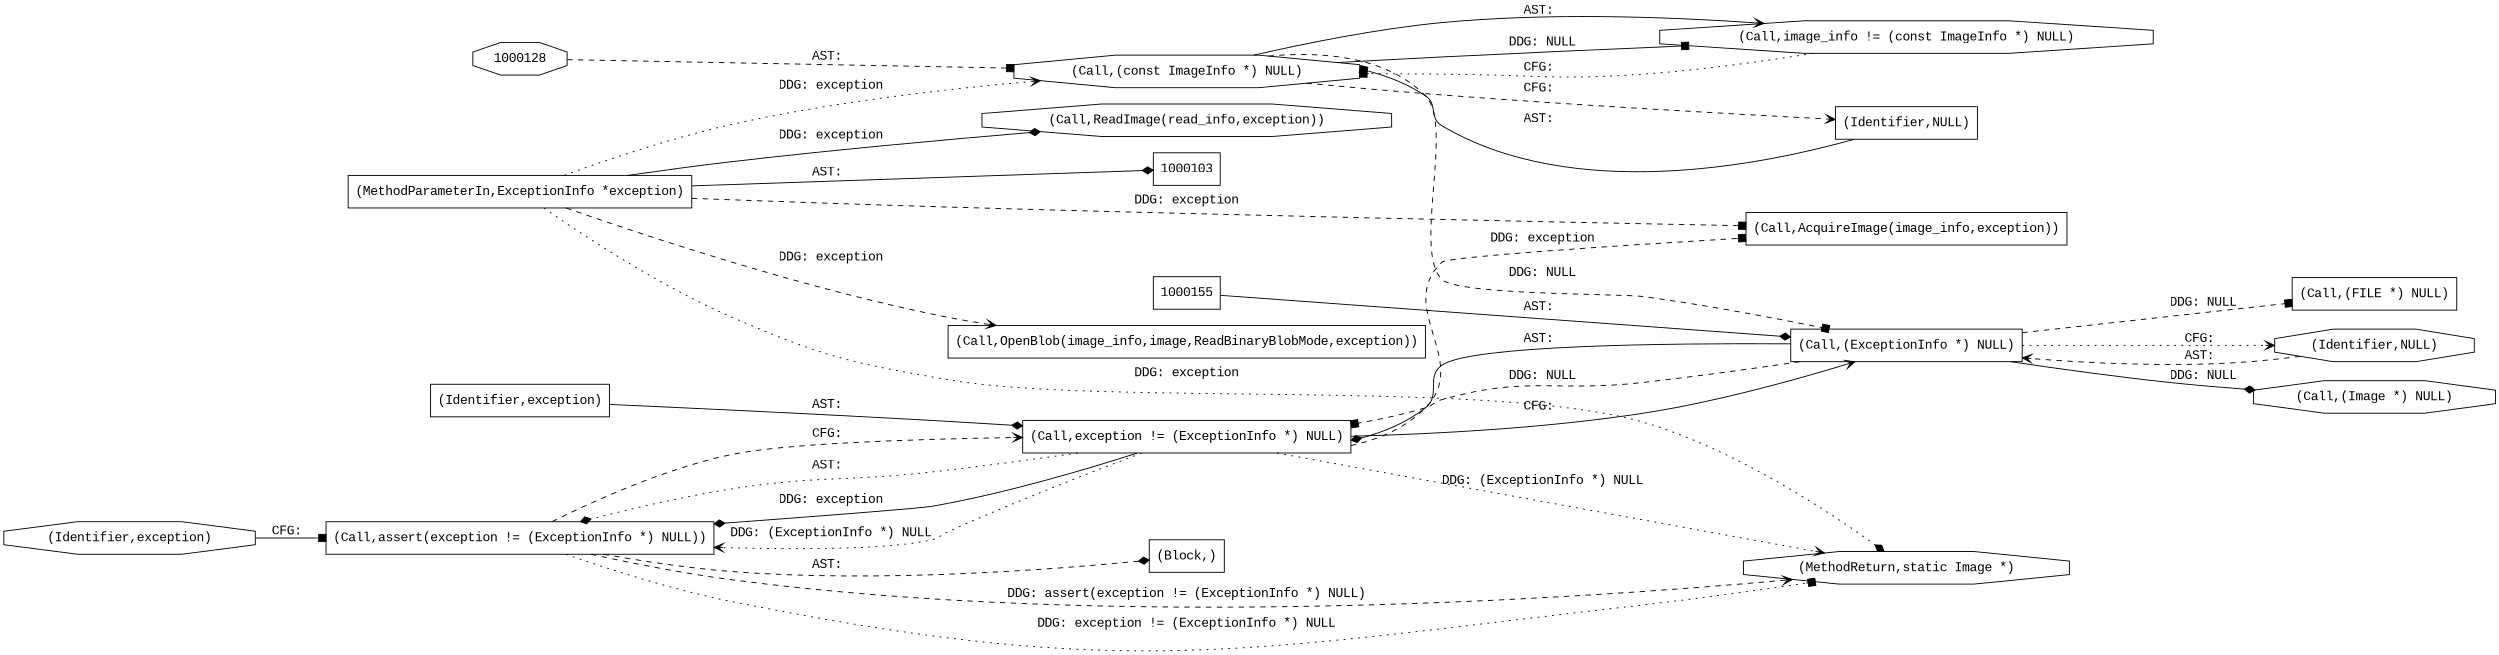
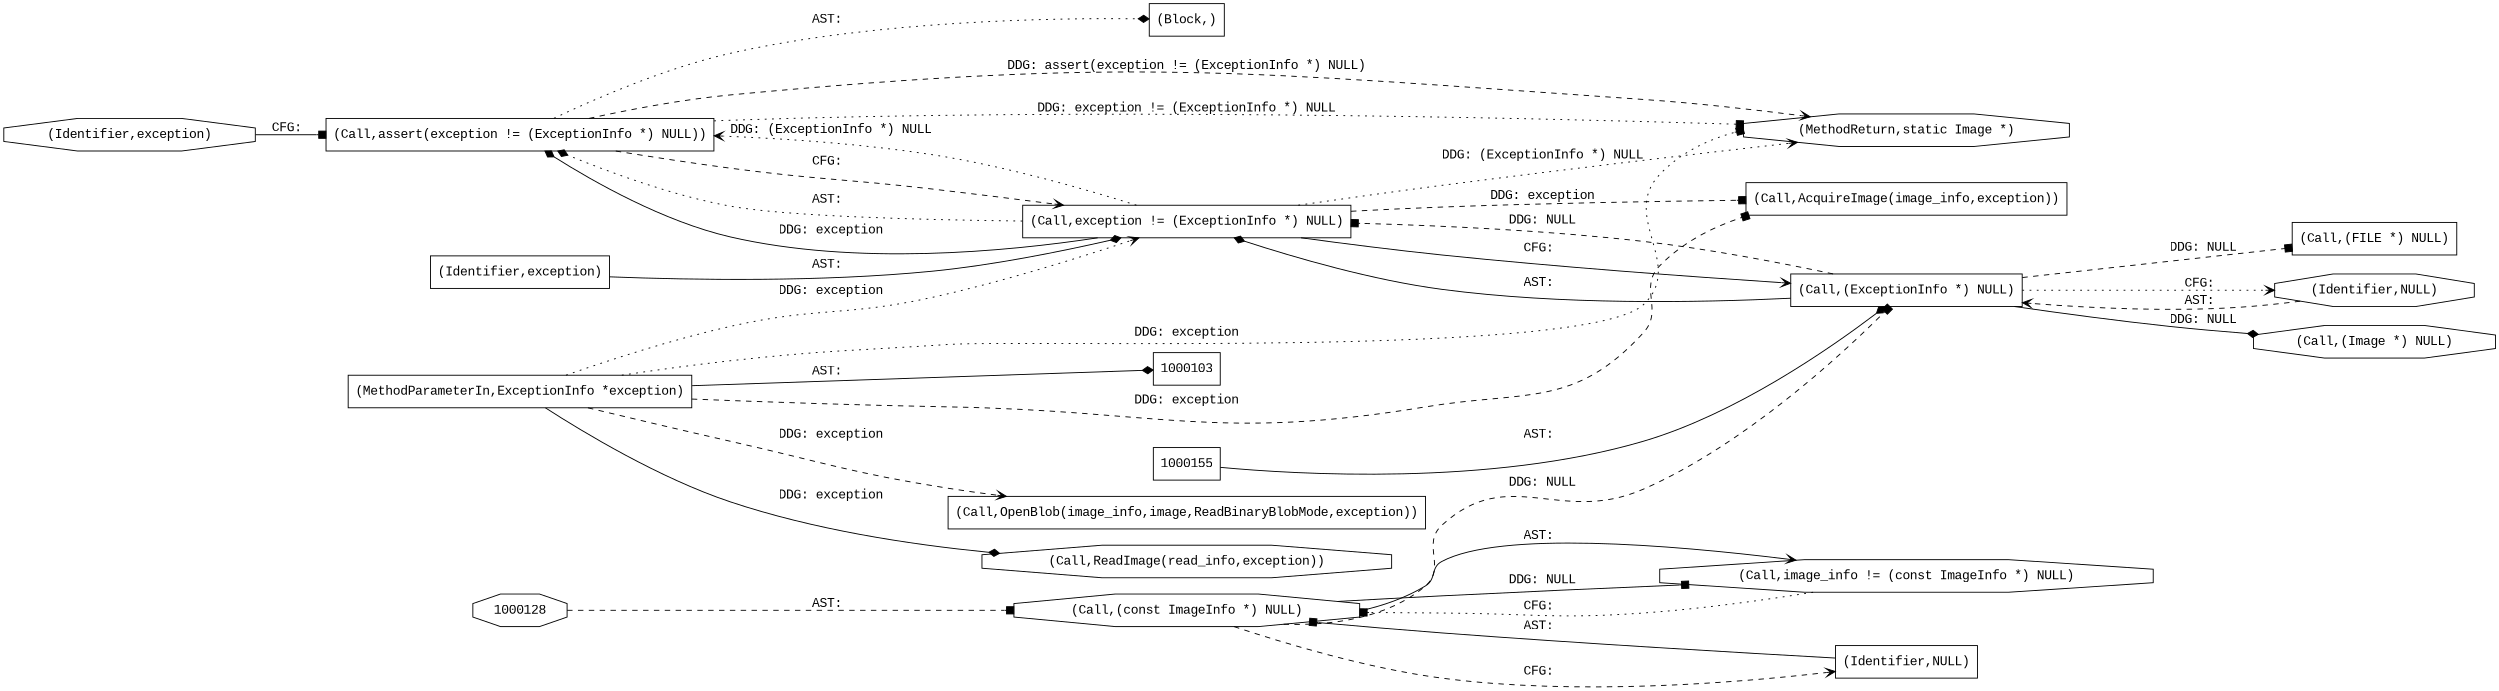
(794, 112) -> (849, 310)
(1206, 394) -> (1247, 343)
(871, 576) -> (840, 35)
